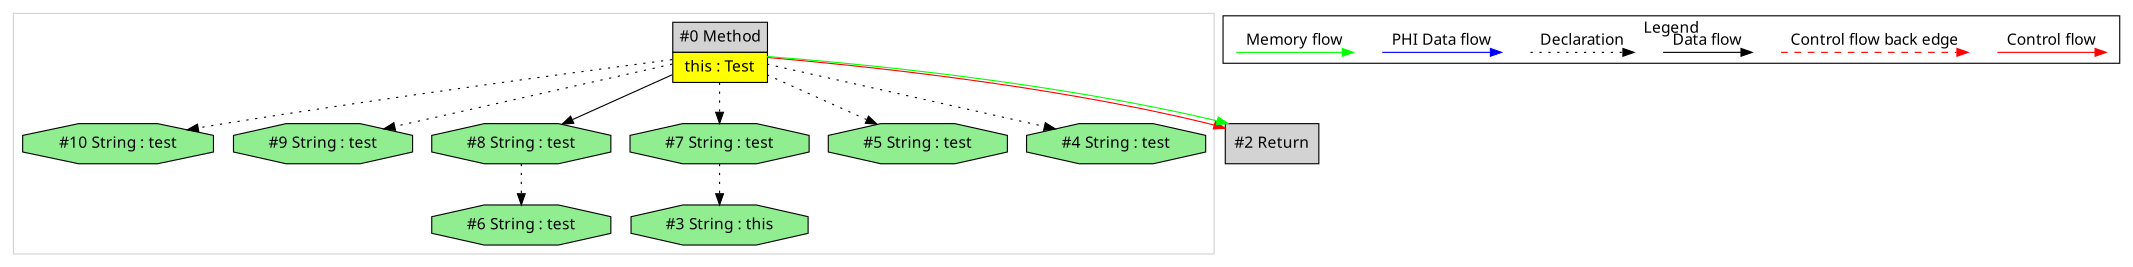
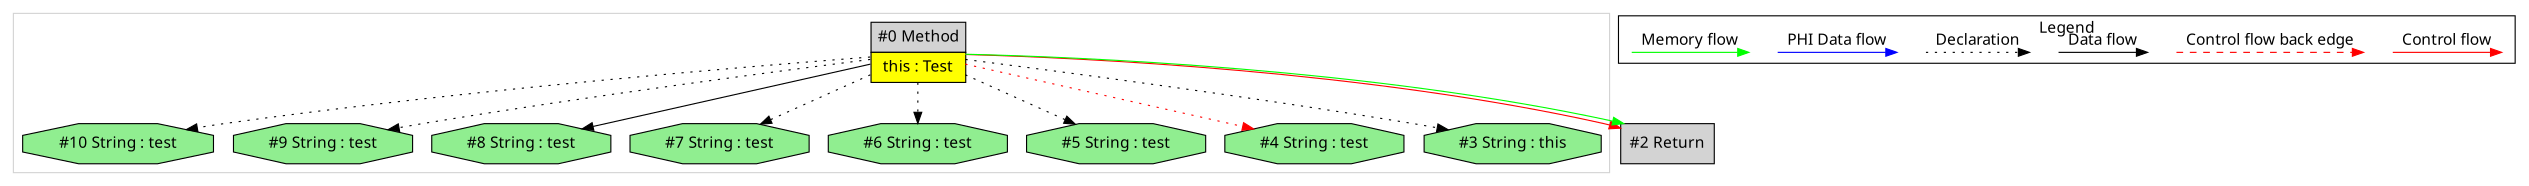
(906, 95) -> (1104, 95)
(521, 179) -> (918, 97)
(720, 179) -> (1201, 91)
